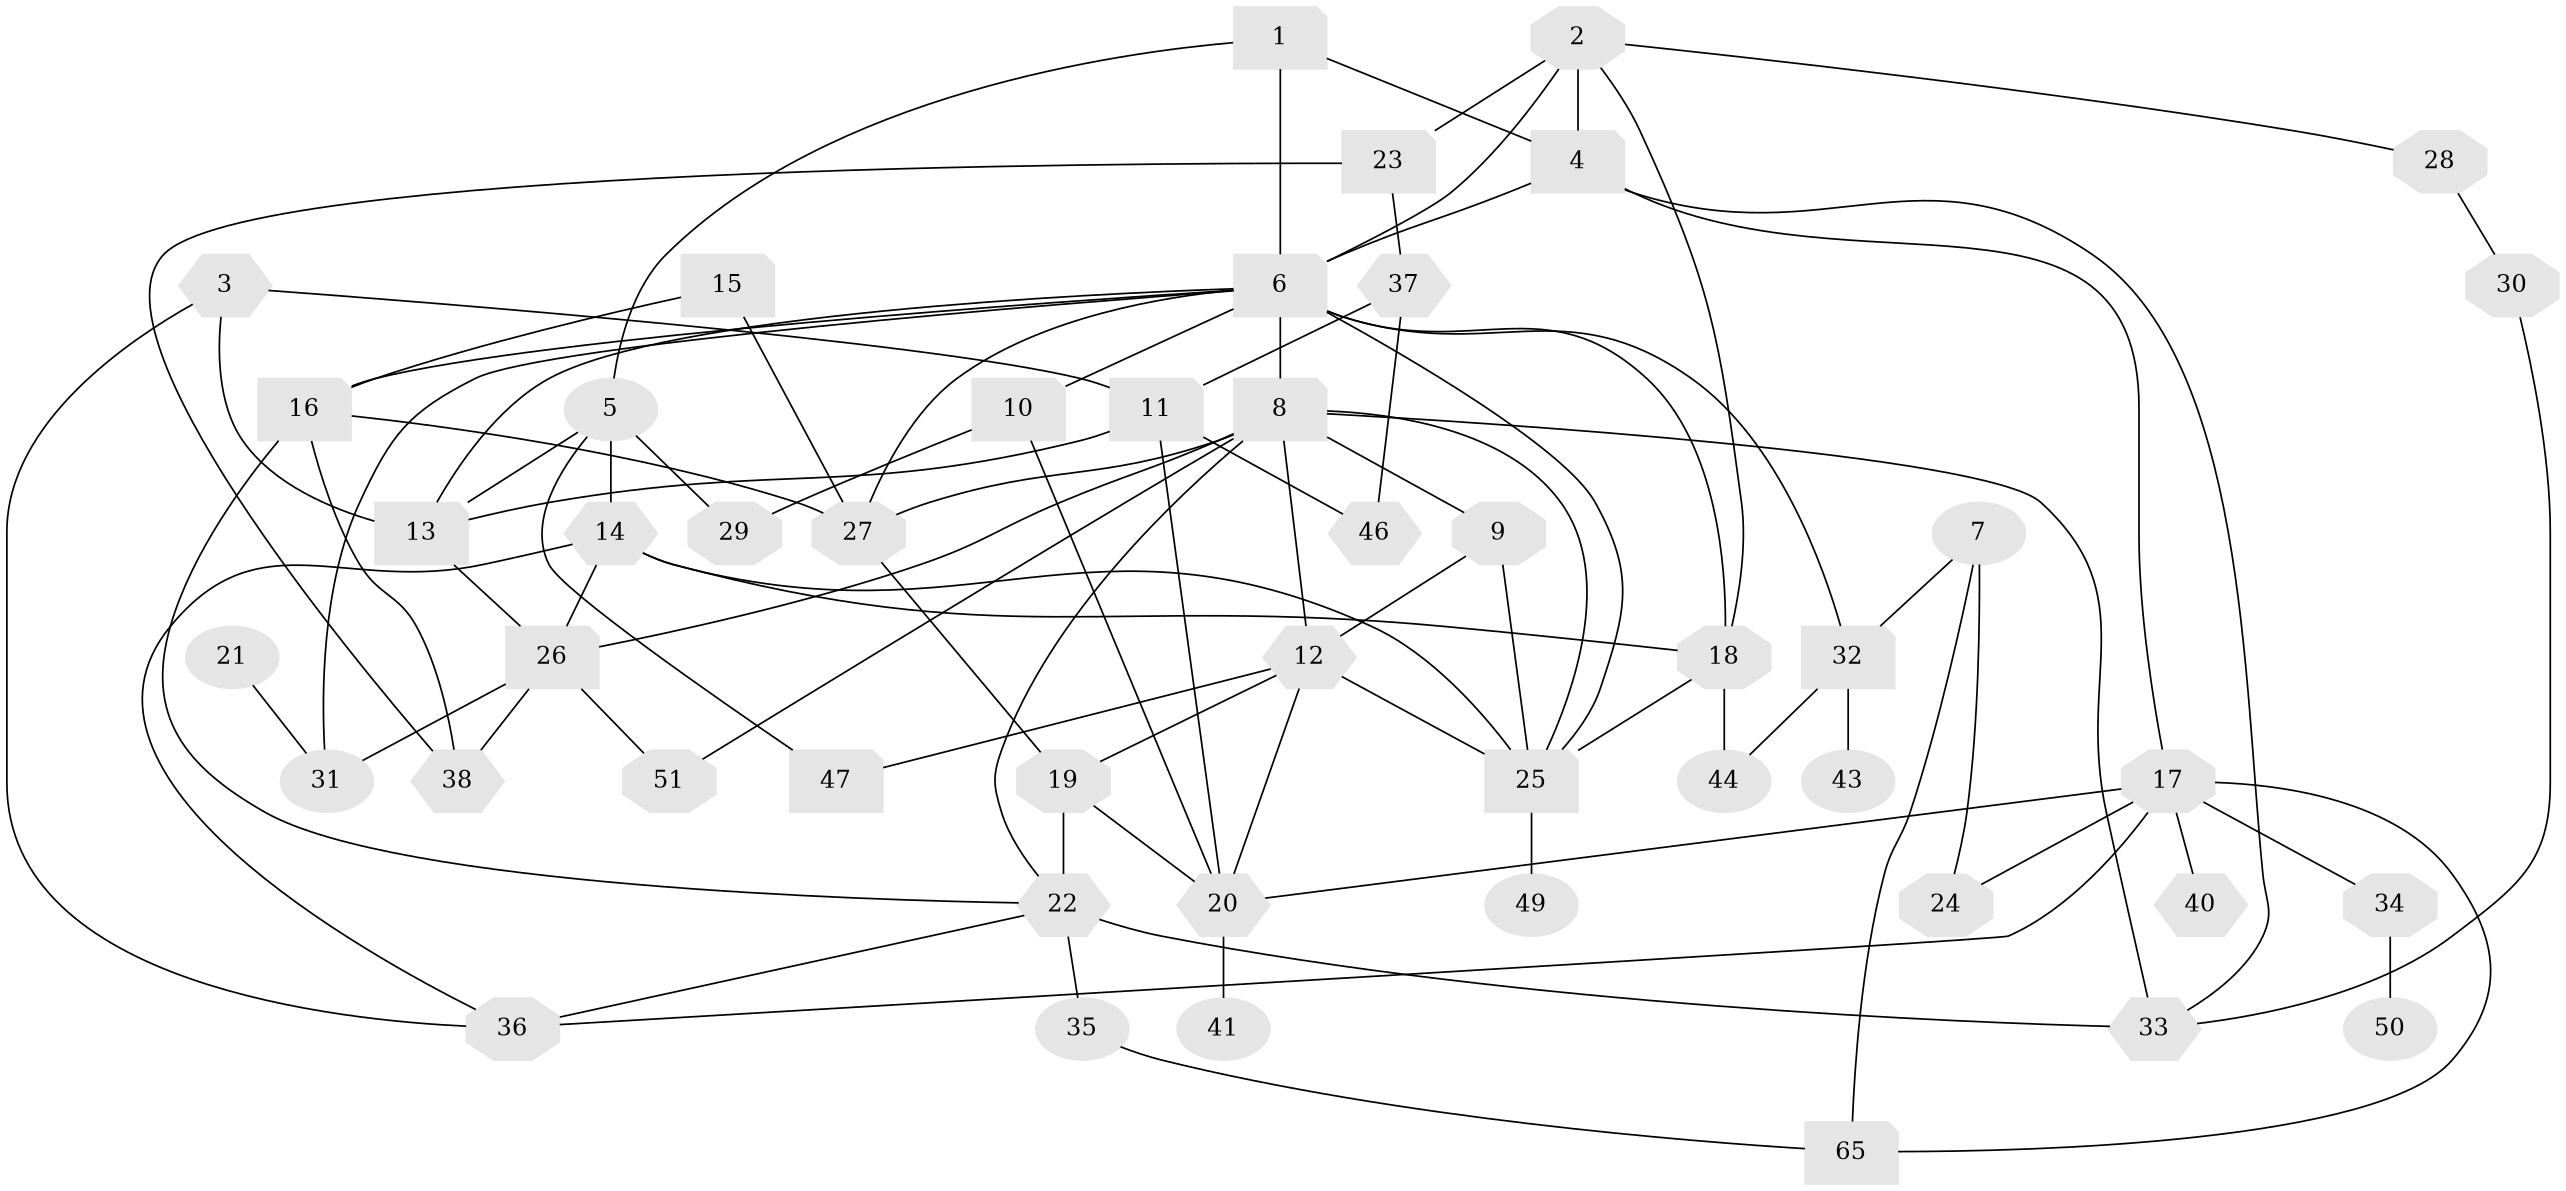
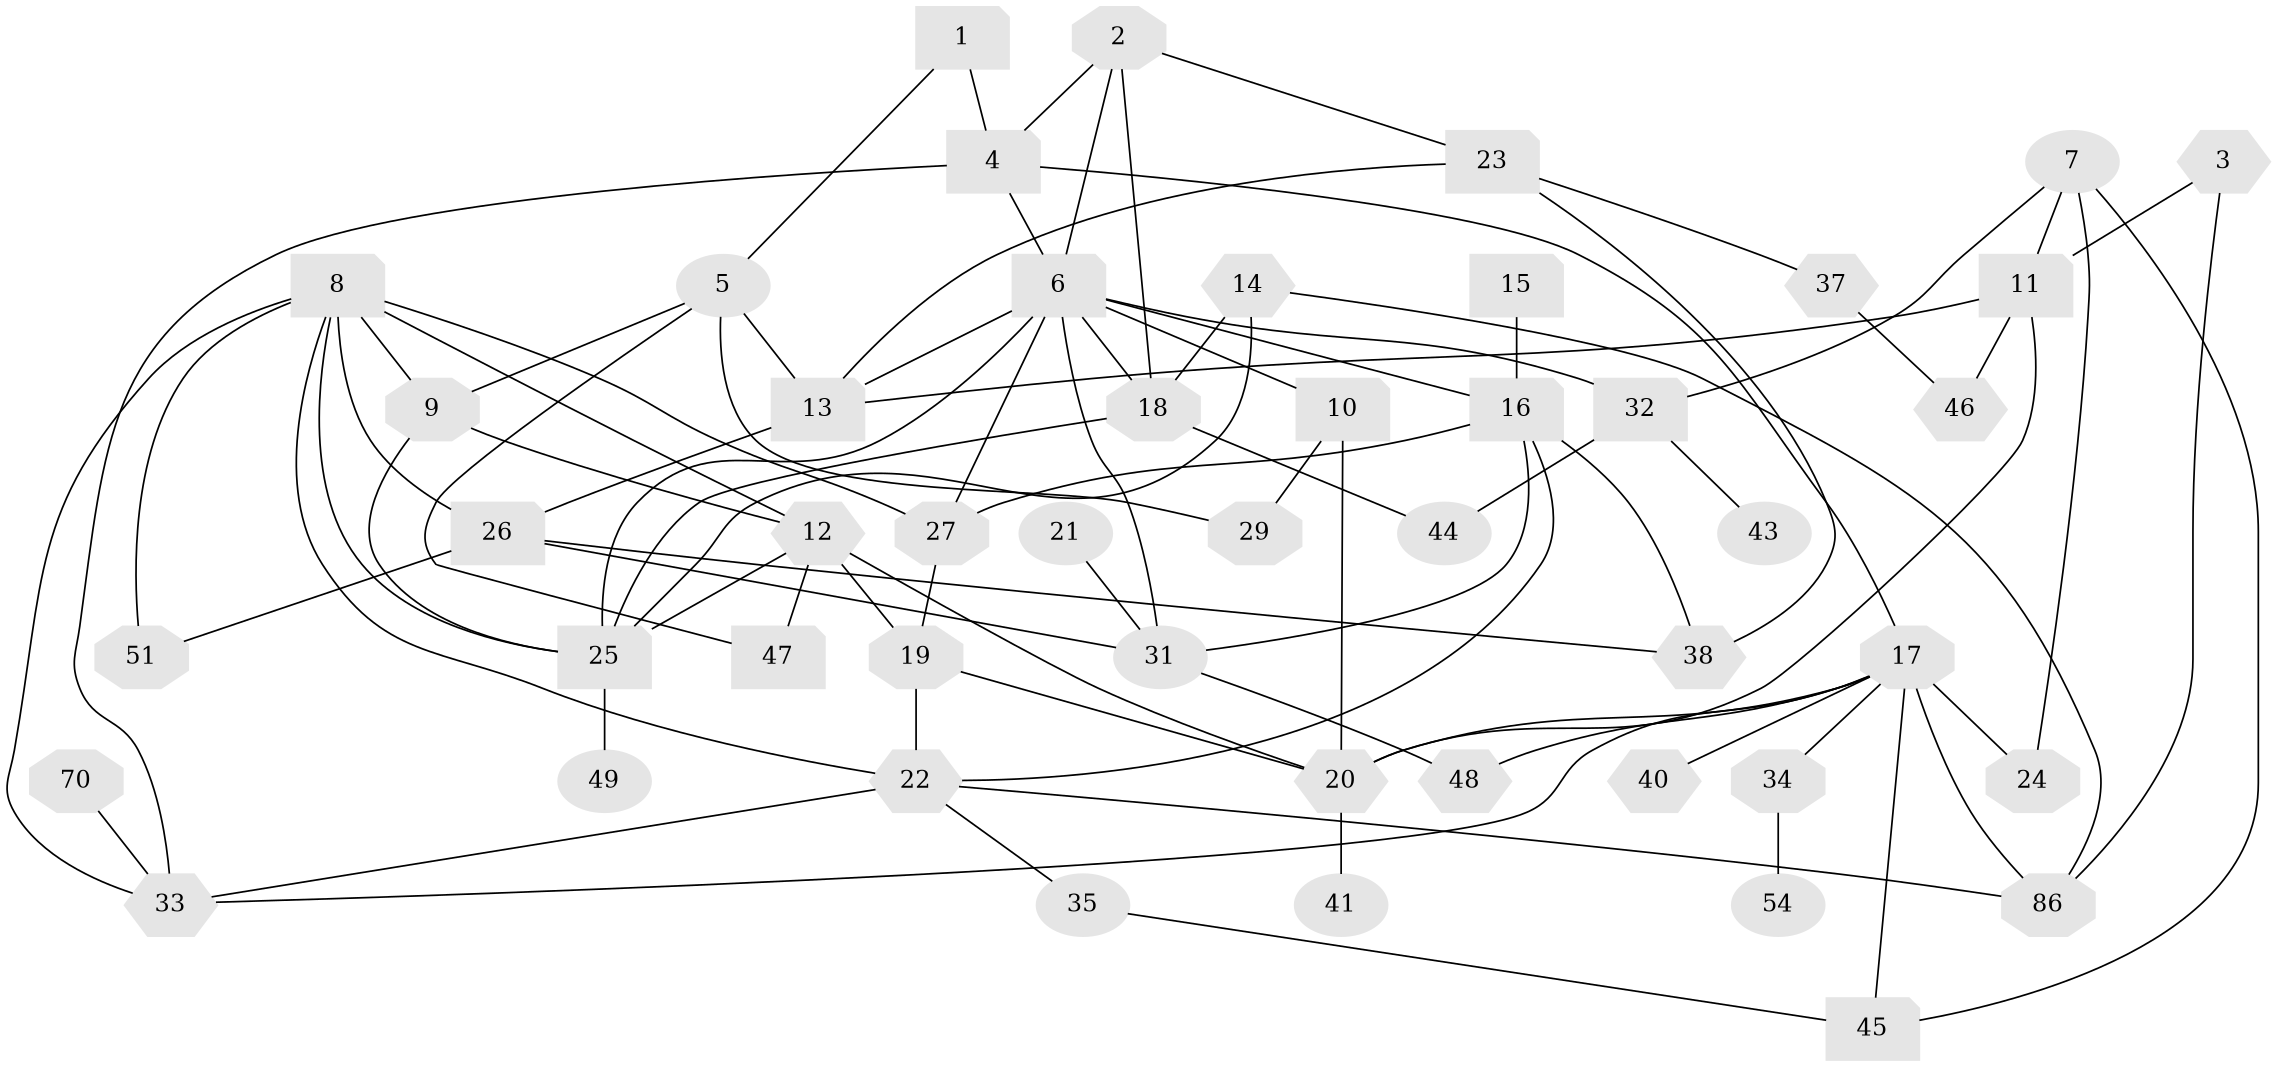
(1280, 152) -> none
(2440, 162) -> none
(2512, 286) -> (76, 781)
(1280, 336) -> none
(1291, 342) -> (2050, 223)
(793, 410) -> none
(252, 452) -> (1120, 210)
(611, 472) -> (578, 347)
(586, 586) -> none
none -> (1424, 607)
none -> (1465, 781)
none -> (1063, 866)
(513, 1029) -> (2048, 905)
(2390, 1029) -> (1778, 905)
(1852, 1153) -> (1873, 1029)
